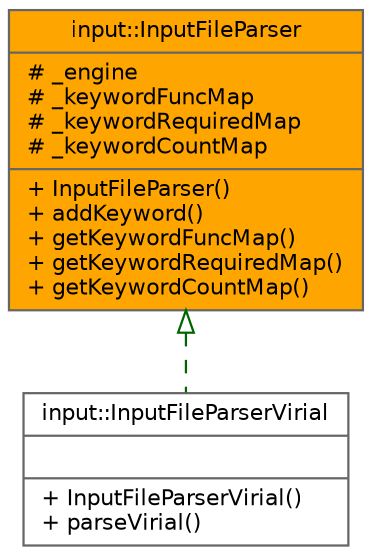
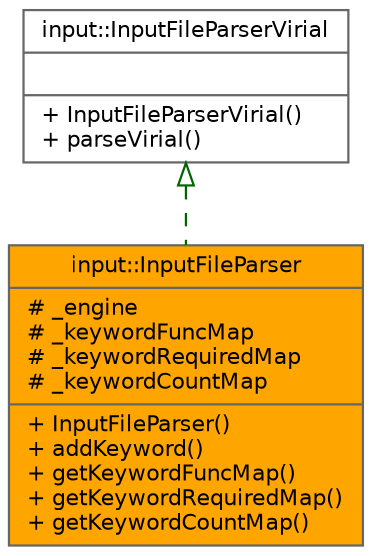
(186, 363) -> (186, 215)
